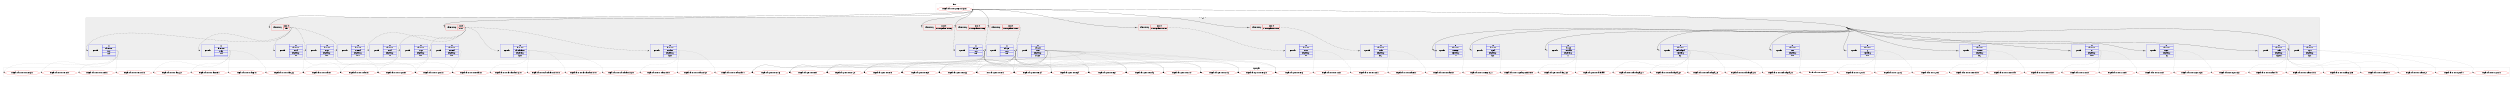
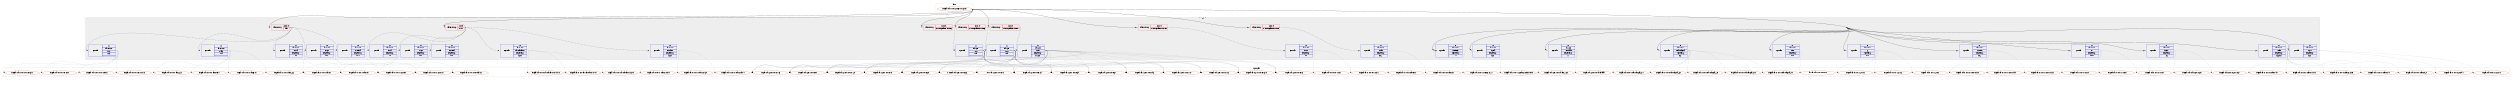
(508, 73) -> none
(957, 73) -> (957, 73)
(2192, 73) -> (2192, 73)
